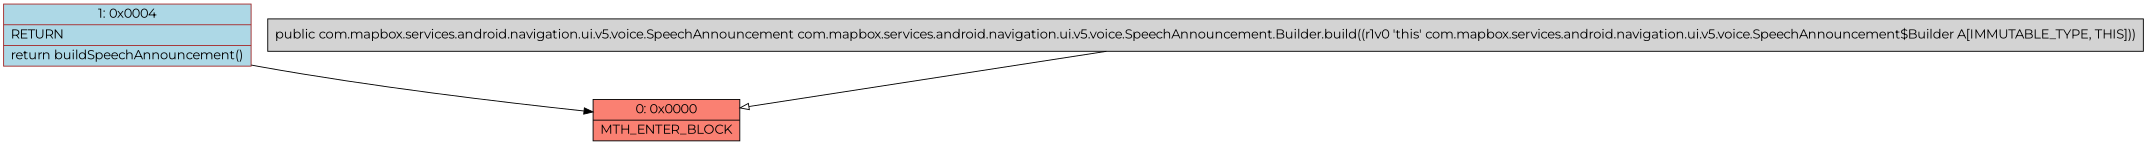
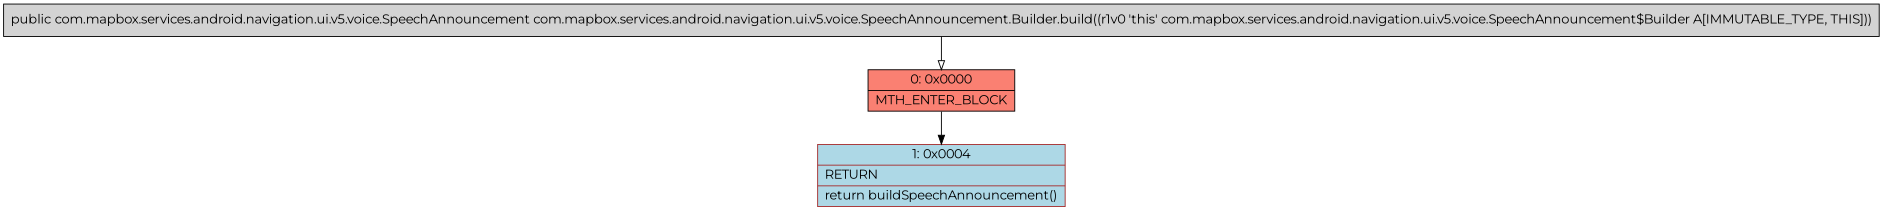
(417, 91) -> (941, 123)
